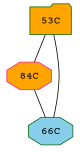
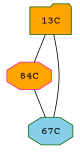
(51, 21) -> (51, 21)
(51, 131) -> (51, 131)
